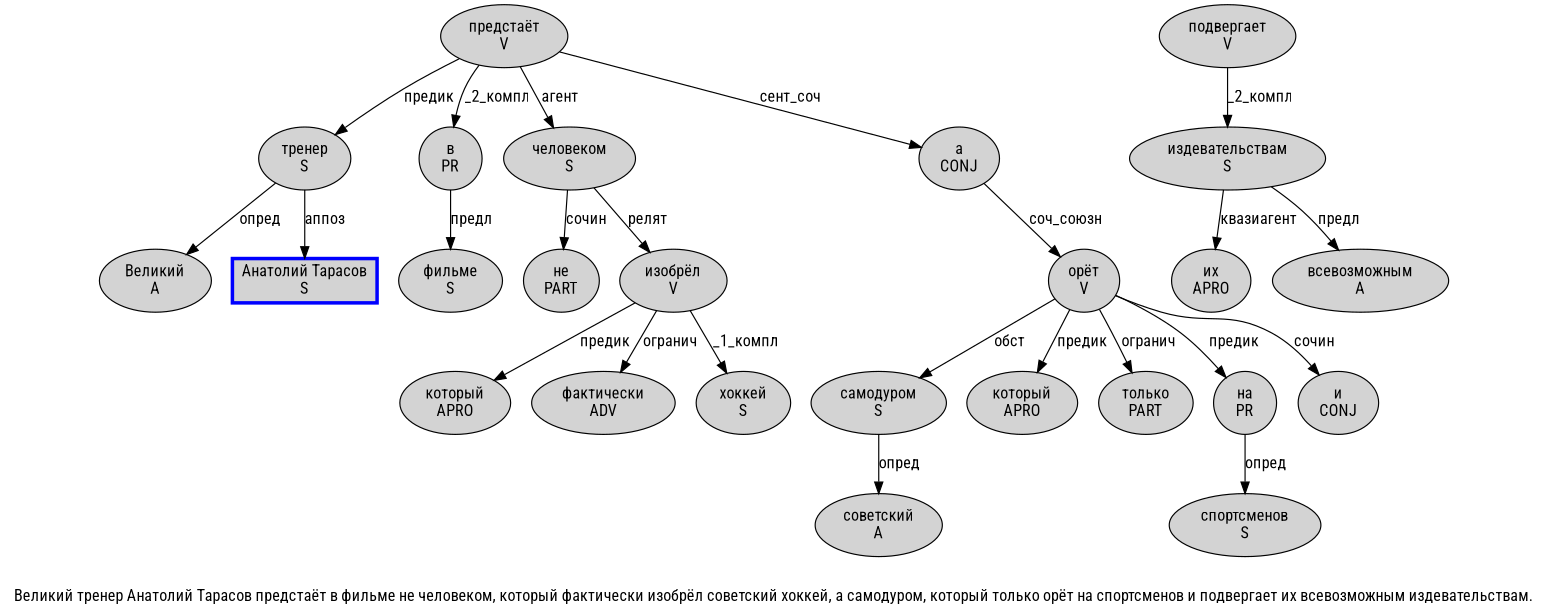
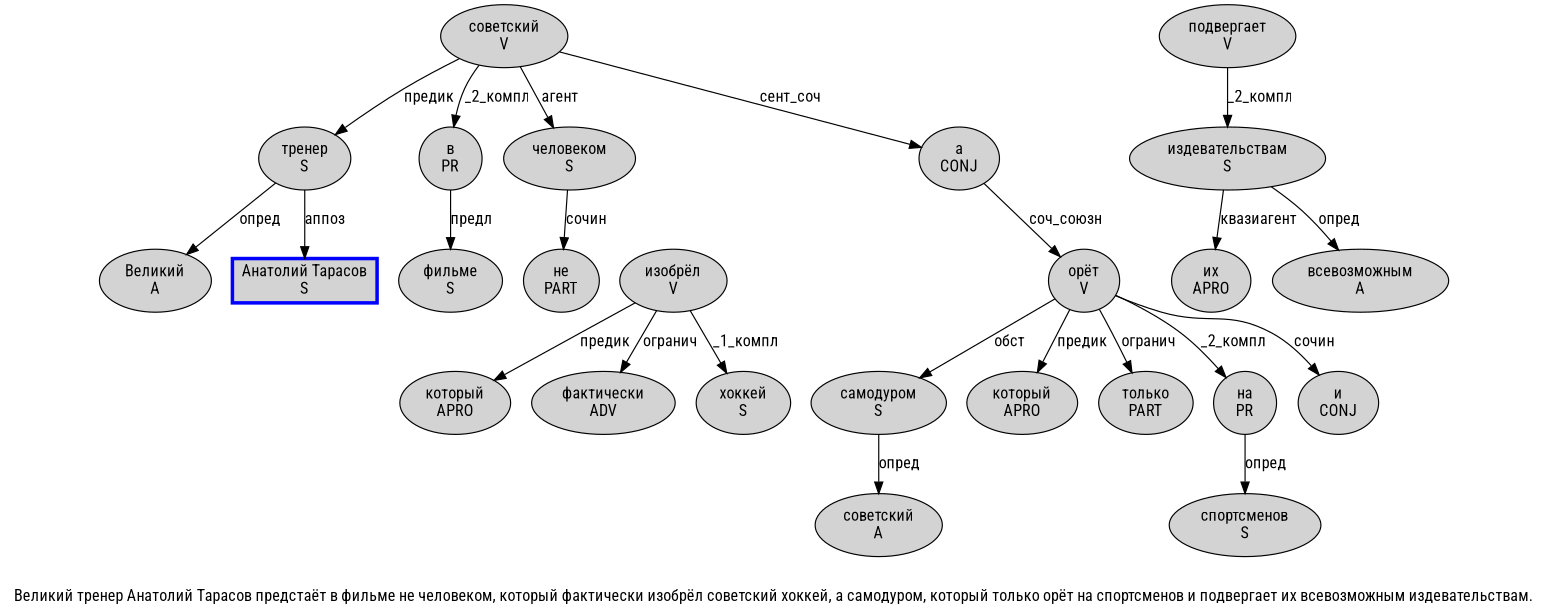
(504, 36) -> (504, 36)
(618, 216) -> none
(1340, 220) -> (1340, 220)
(1234, 342) -> (1234, 342)
